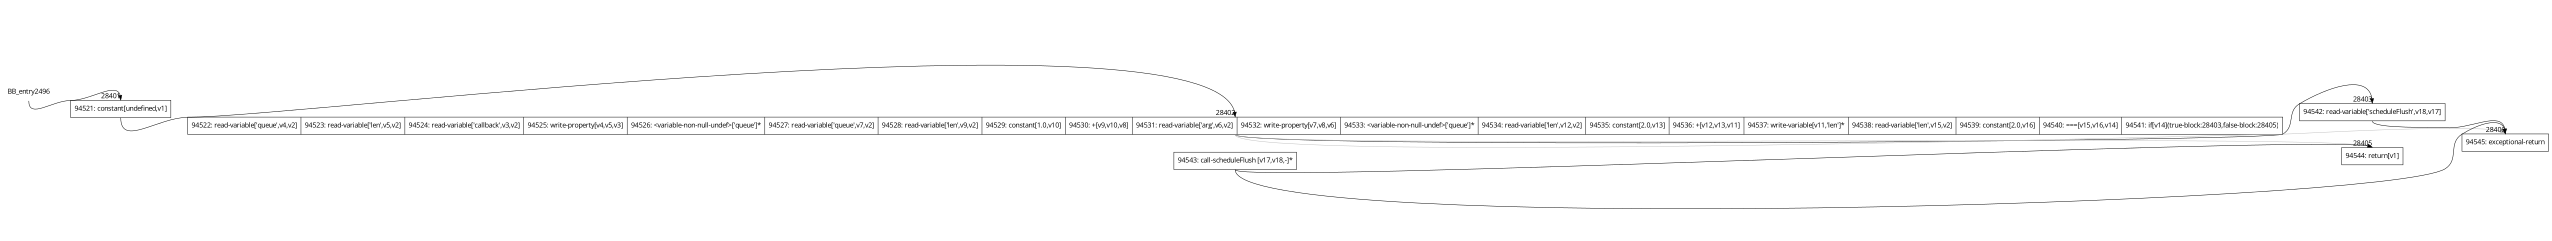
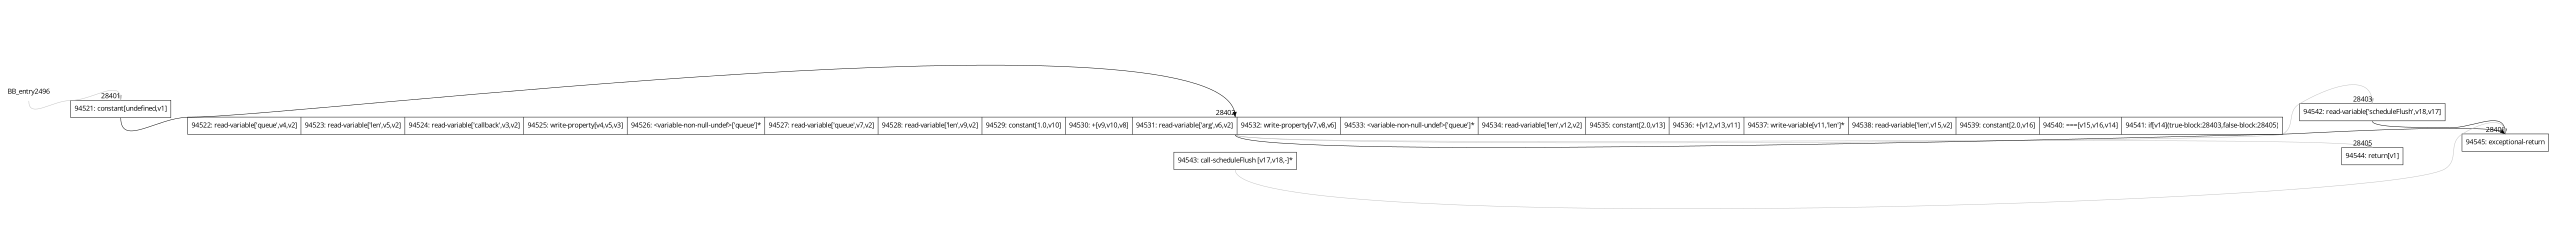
(73, 100) -> (73, 100)
(1818, 142) -> (1818, 142)
(1710, 146) -> (1710, 146)
(1802, 159) -> none
(1883, 206) -> (1883, 206)
